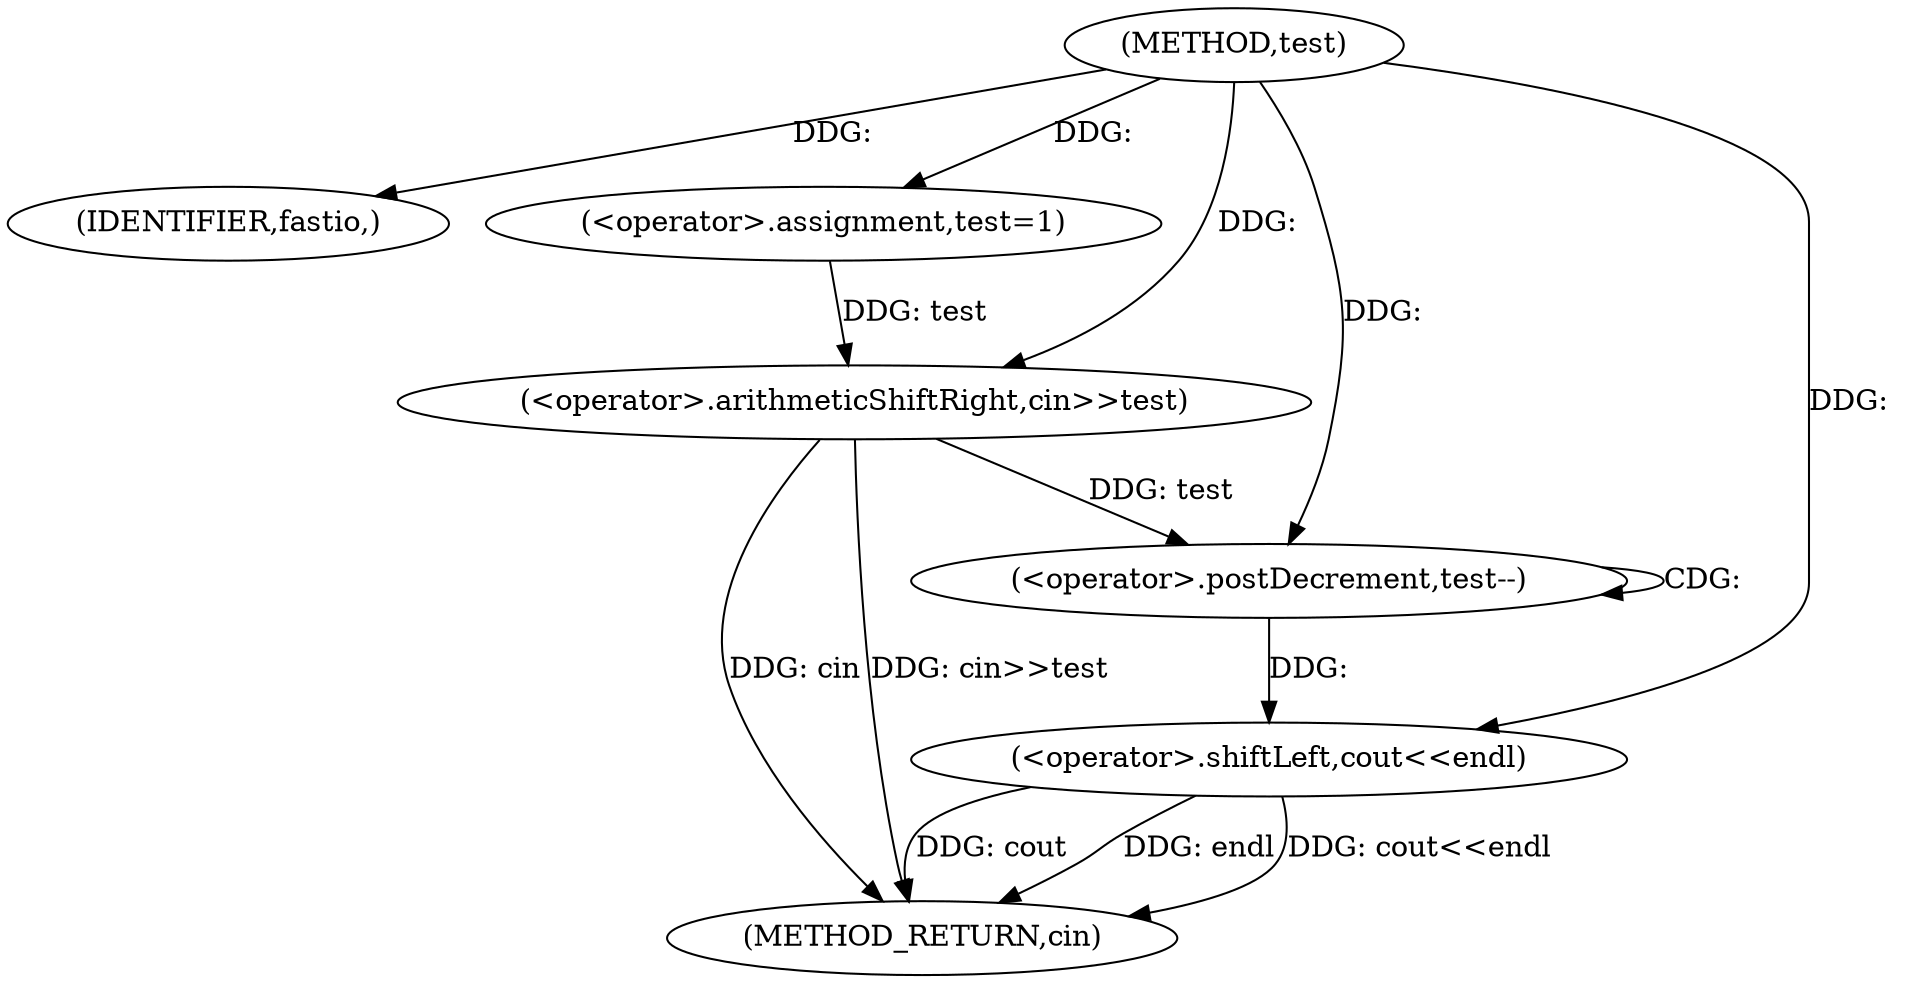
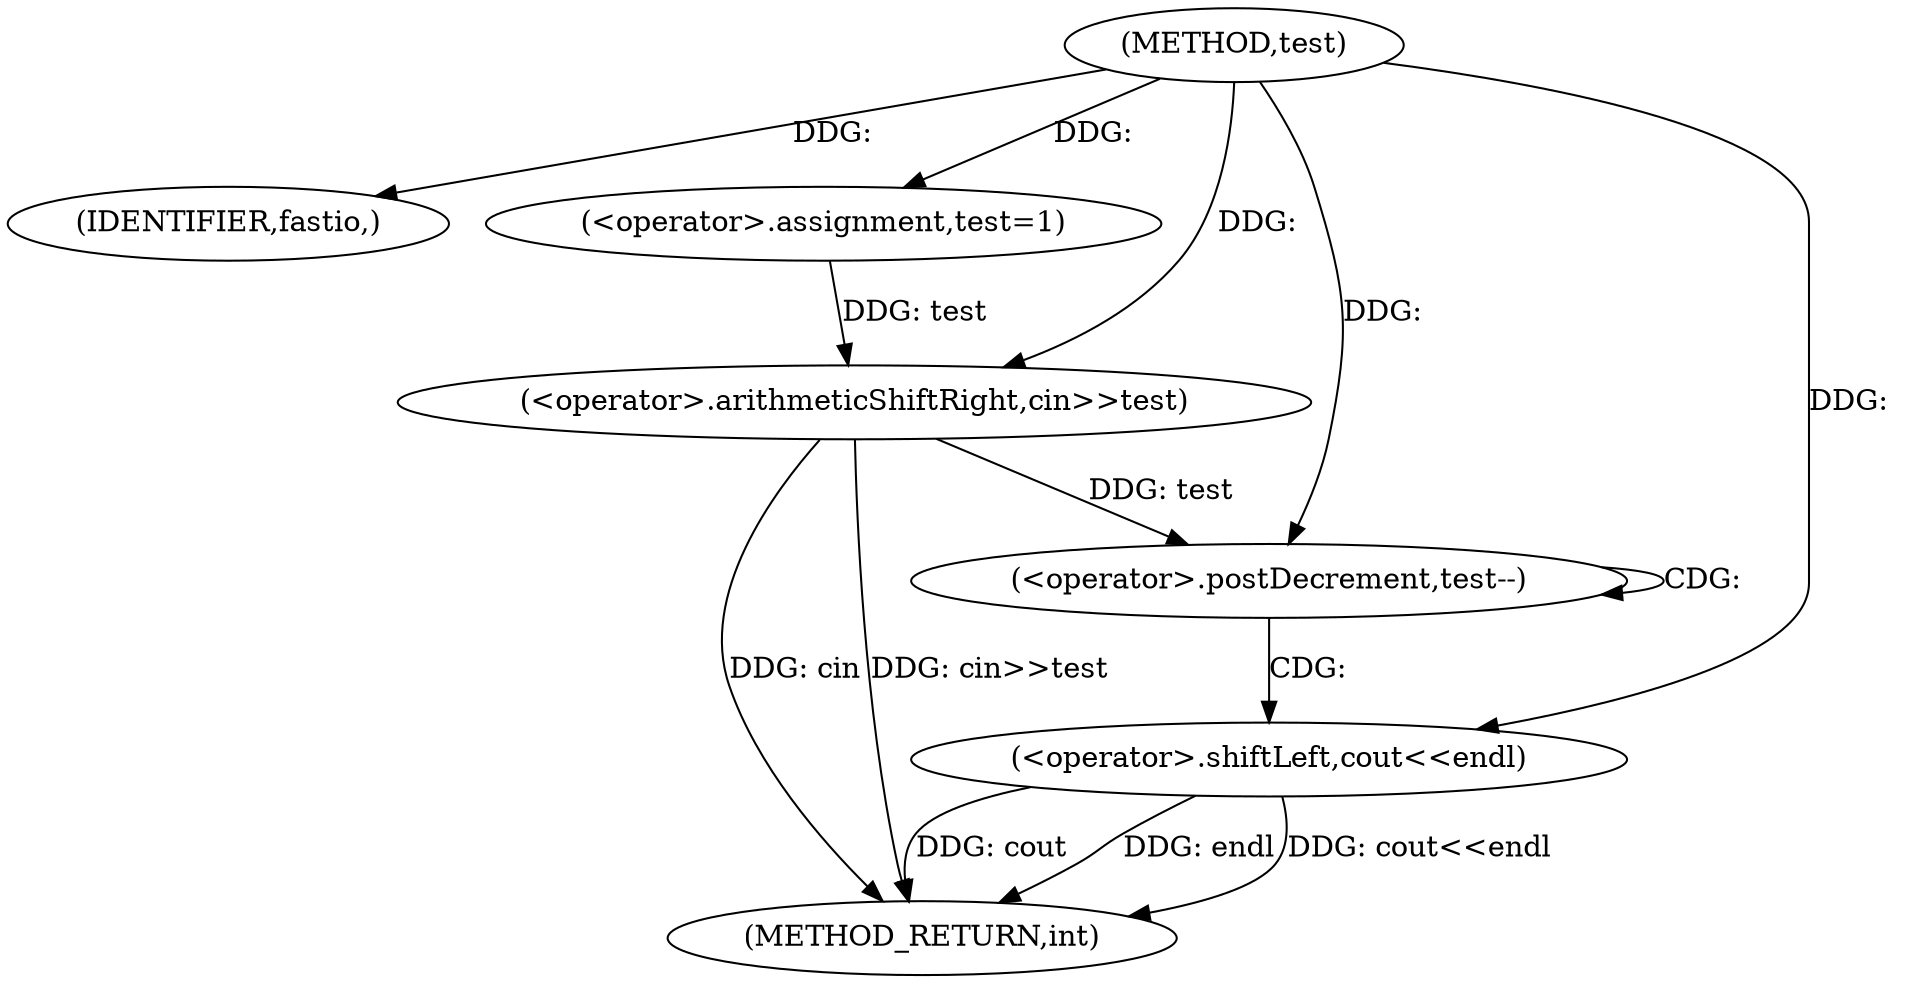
(1313, 670) -> (1313, 670)
(922, 938) -> (922, 938)
